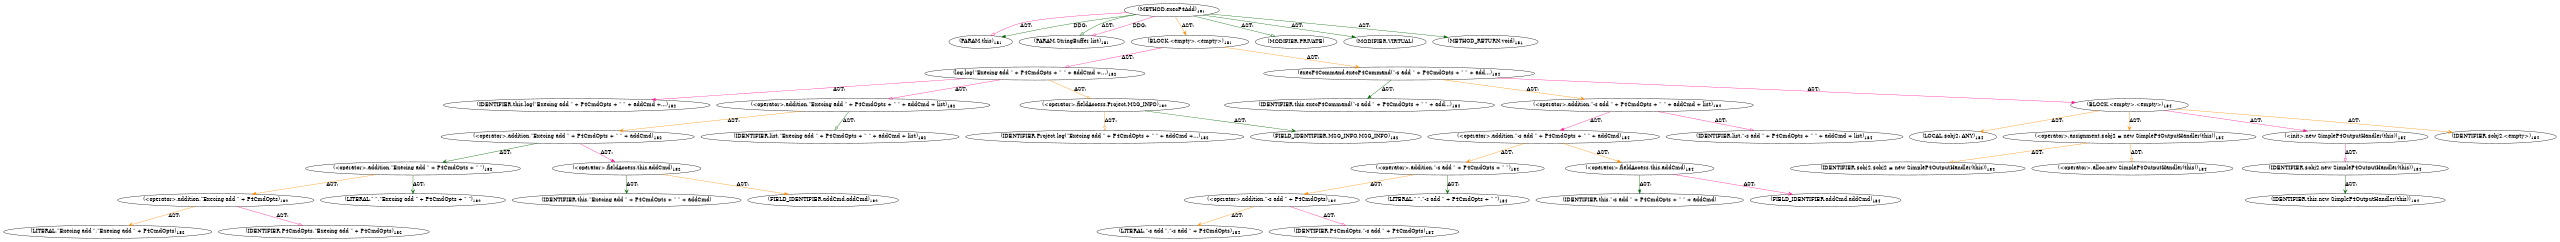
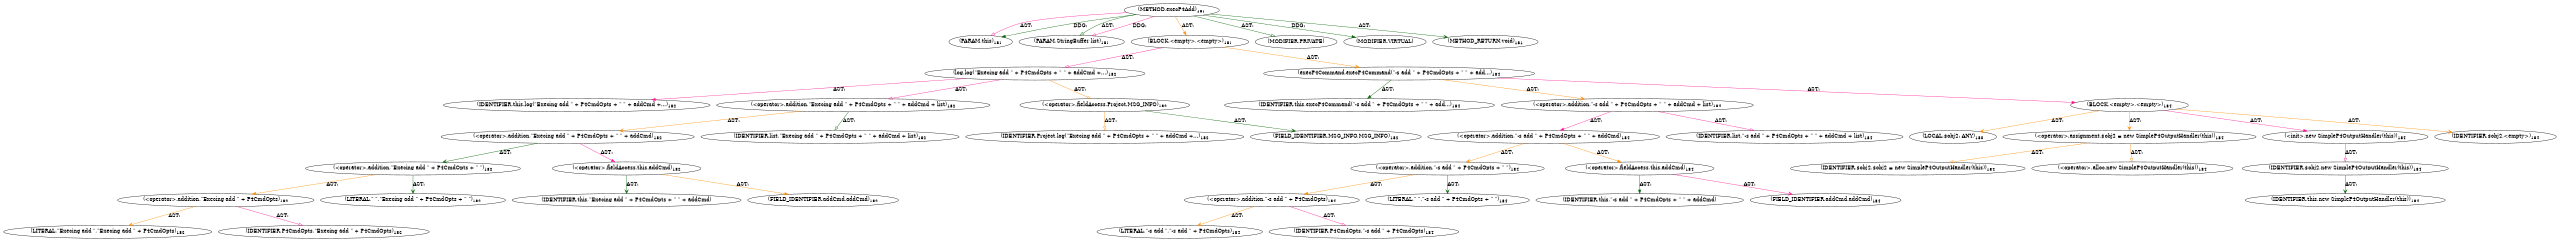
(1327, 25) -> (1327, 25)
(1298, 26) -> (1299, 26)
(1979, 136) -> (1979, 136)
